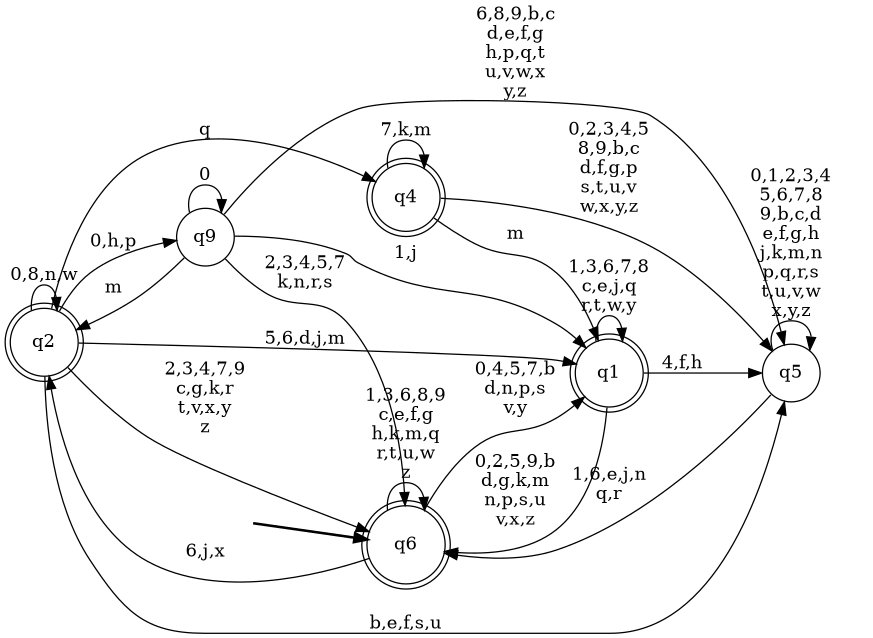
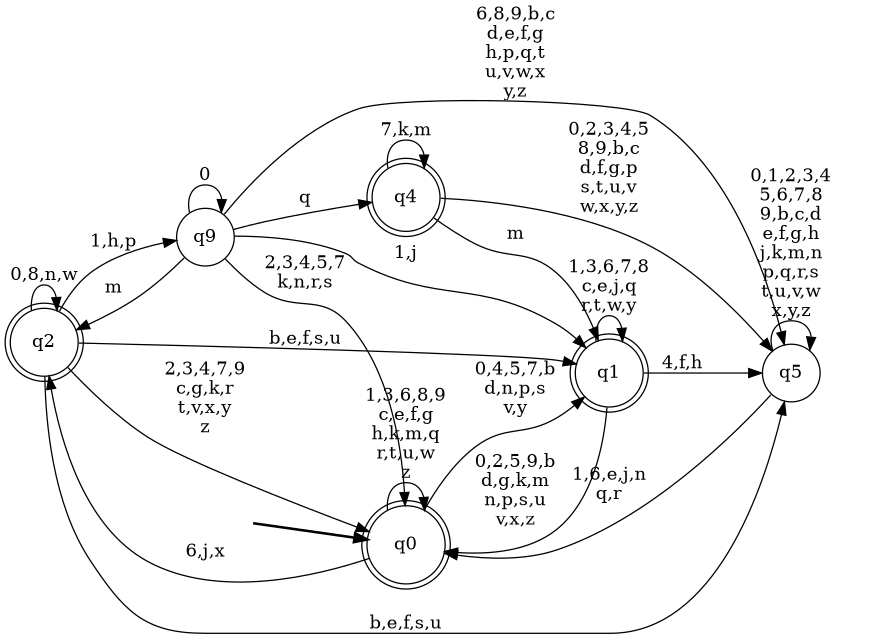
(165, 148) -> (296, 215)
(114, 242) -> (114, 242)
(305, 339) -> (305, 339)
(406, 545) -> (406, 545)
